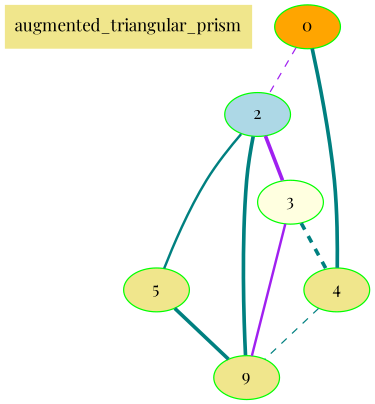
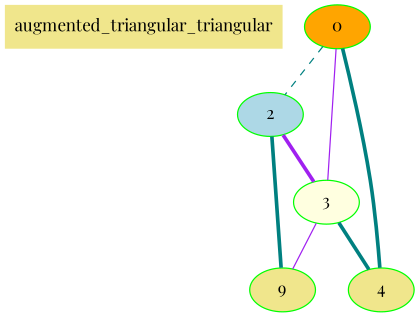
(129, 27) -> (144, 27)
(283, 71) -> (304, 71)
none -> (332, 114)
(314, 246) -> (354, 246)
(157, 290) -> none
(269, 290) -> (304, 246)
(292, 334) -> none
